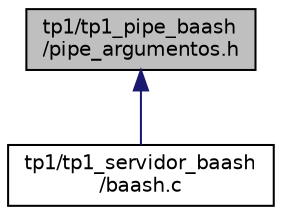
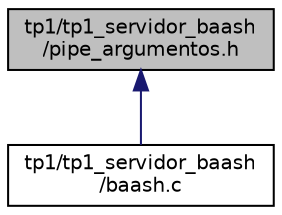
(141, 40) -> (141, 40)
